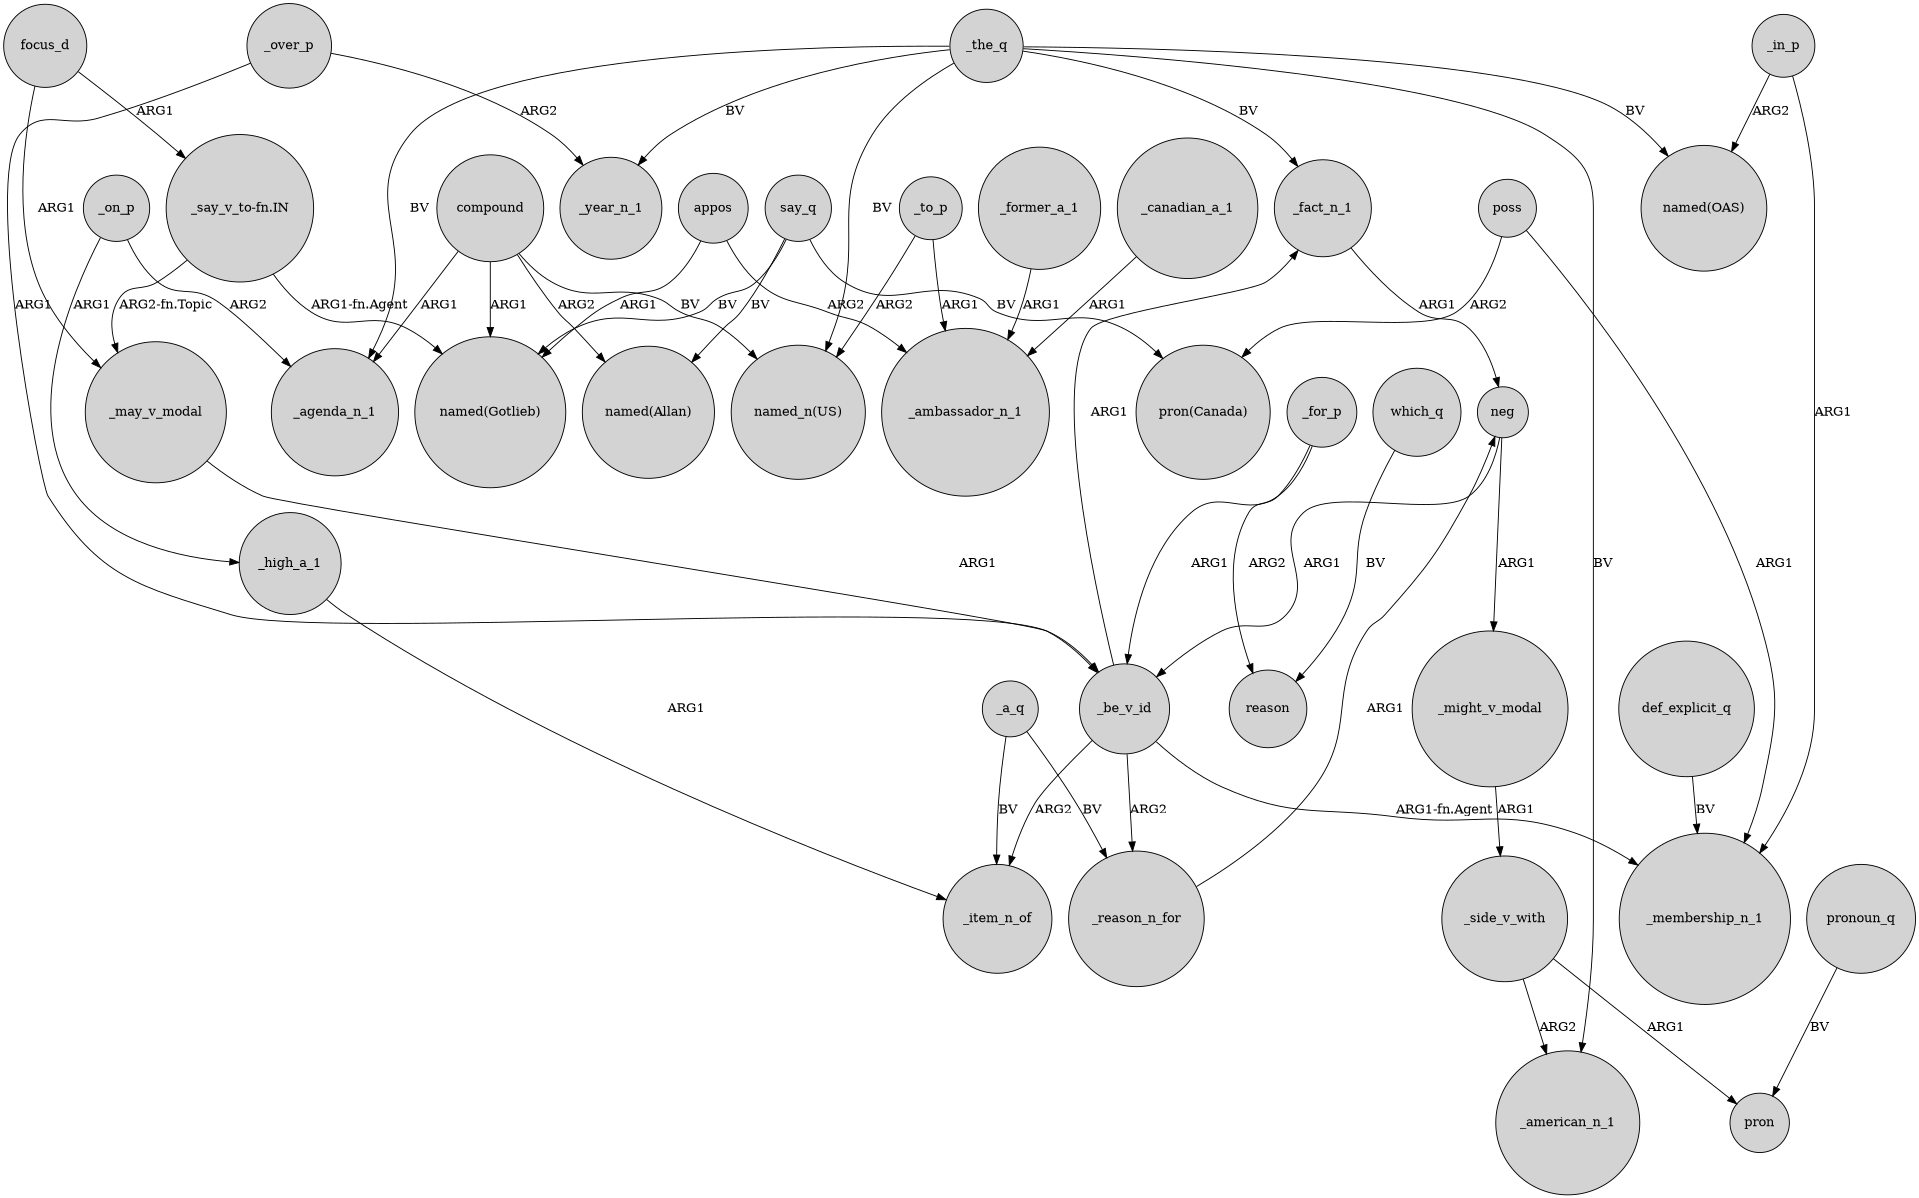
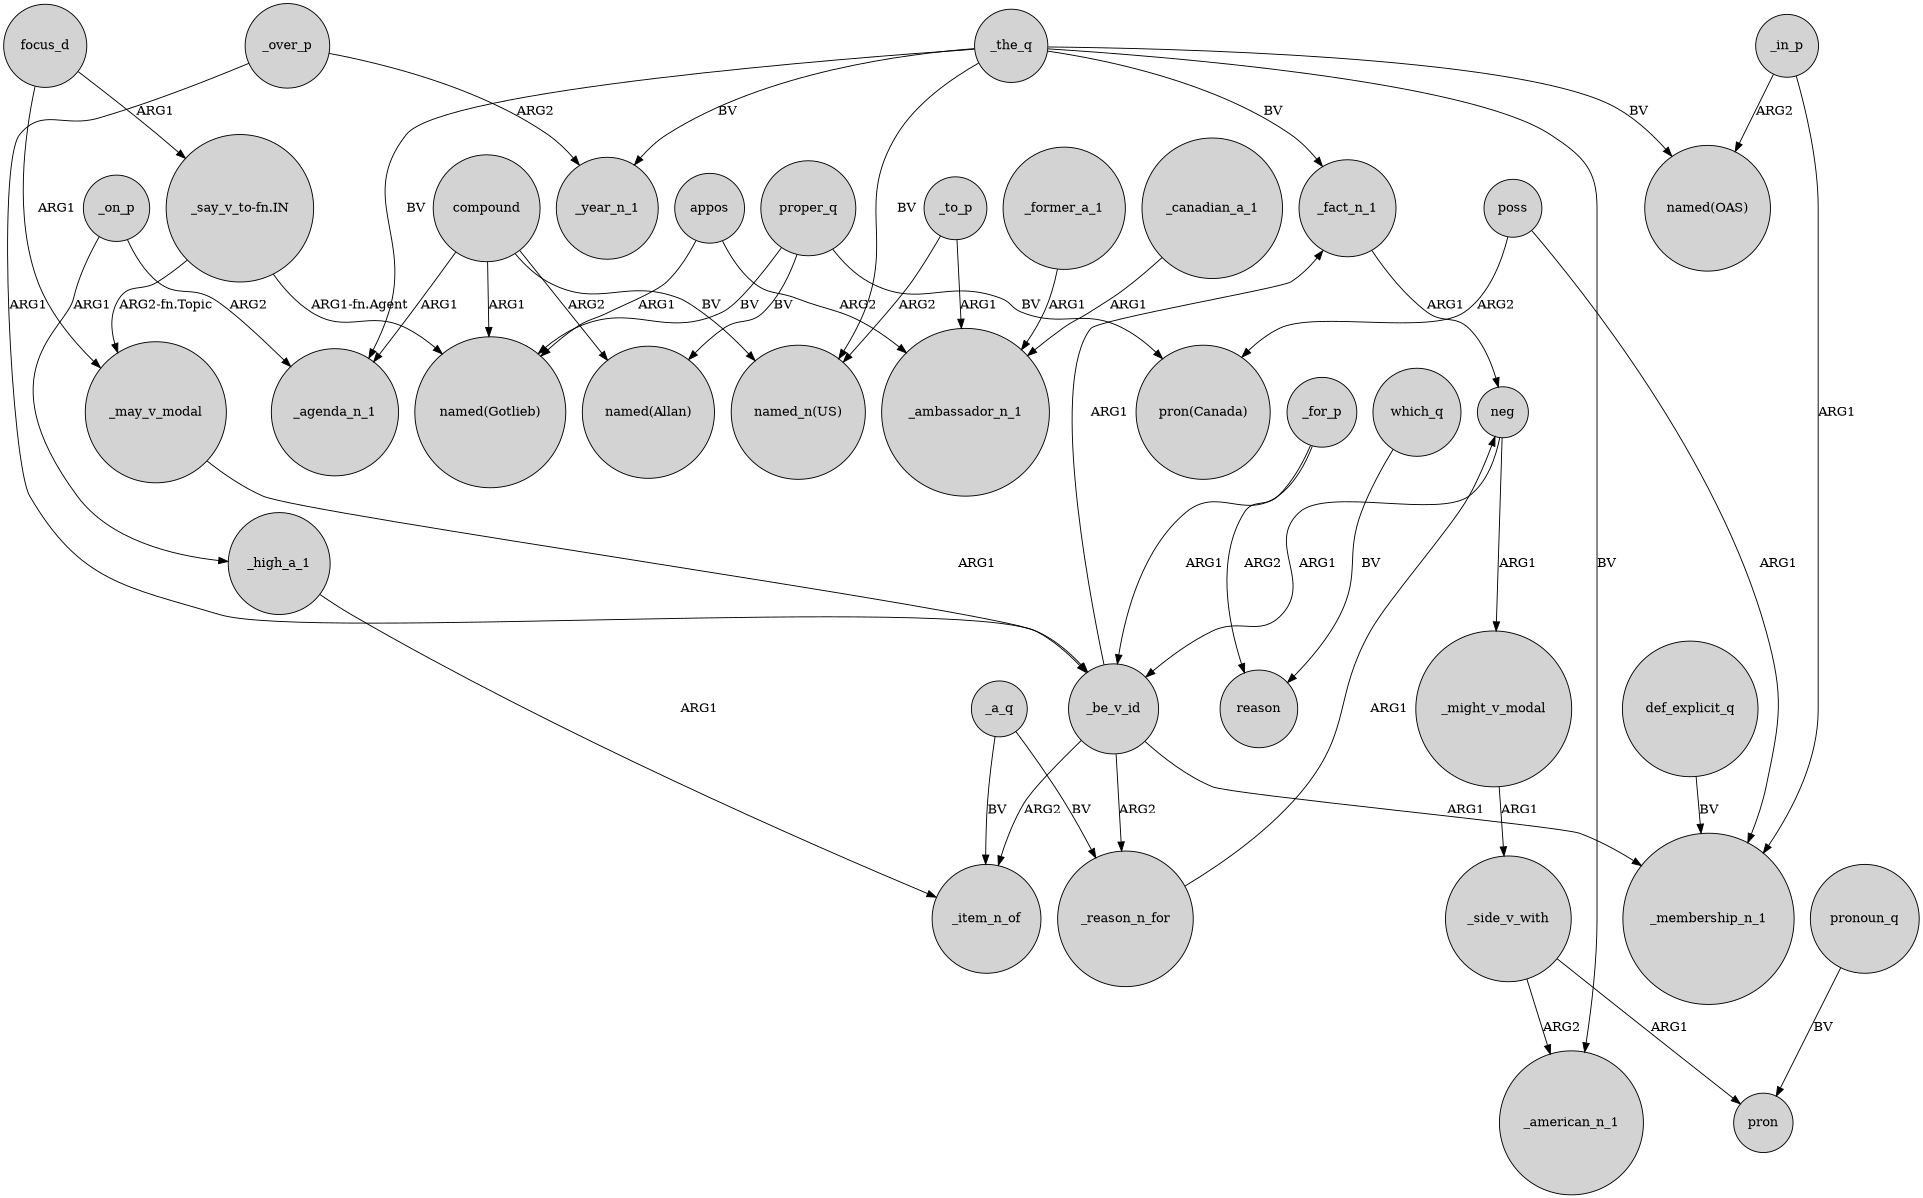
(798, 208) -> (808, 208)
(1444, 810) -> (1466, 810)
